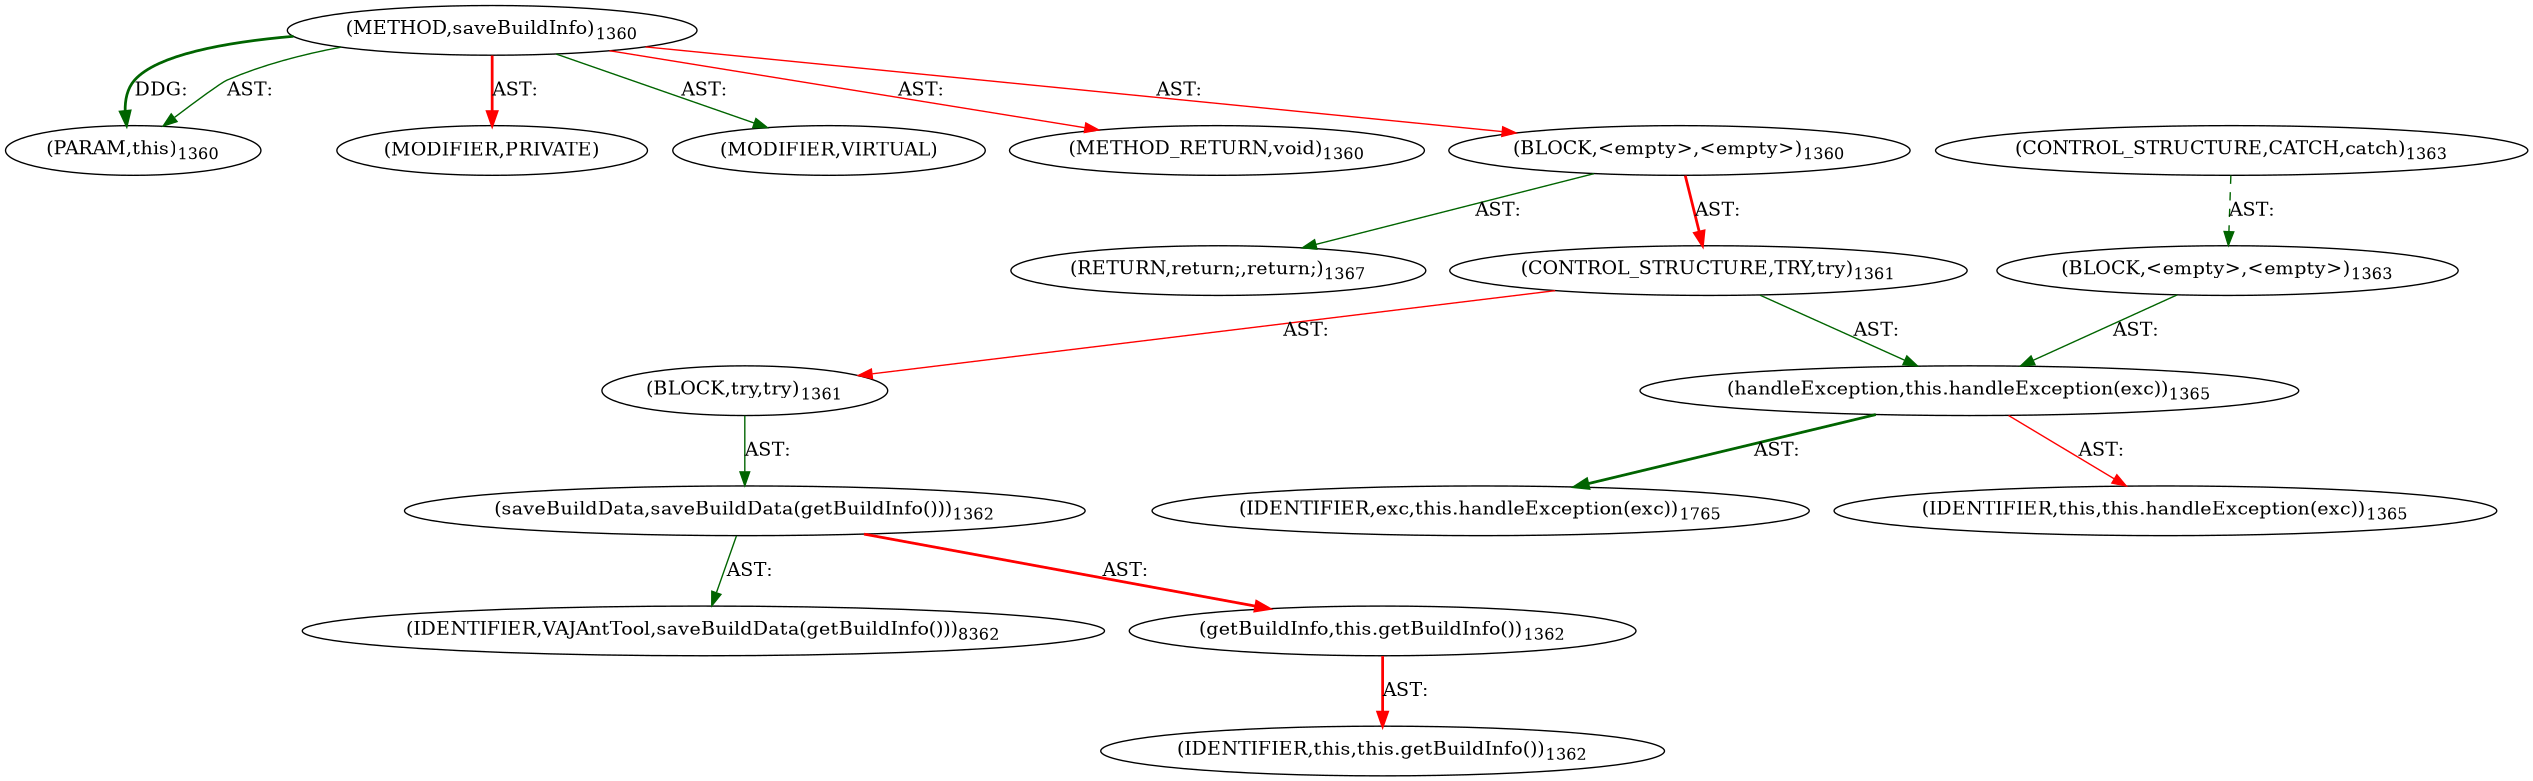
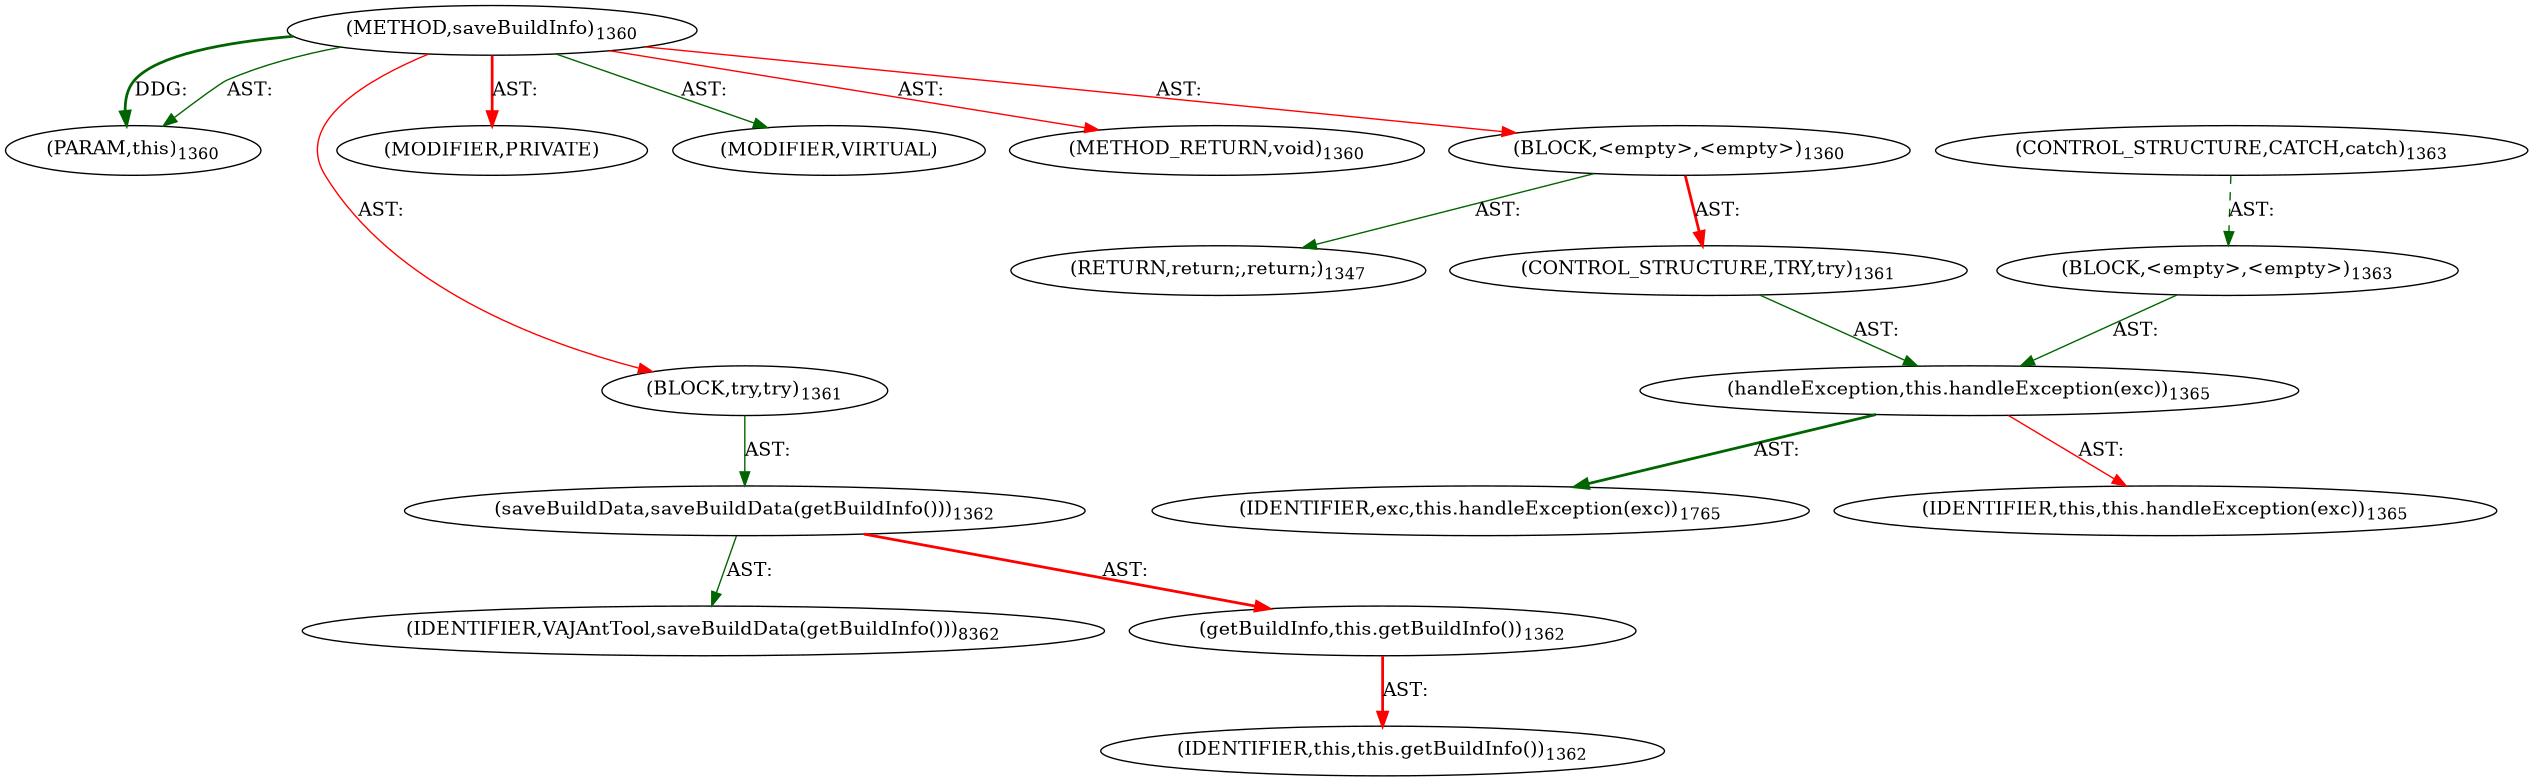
(1345, 269) -> (1345, 269)
(1214, 332) -> (389, 249)
